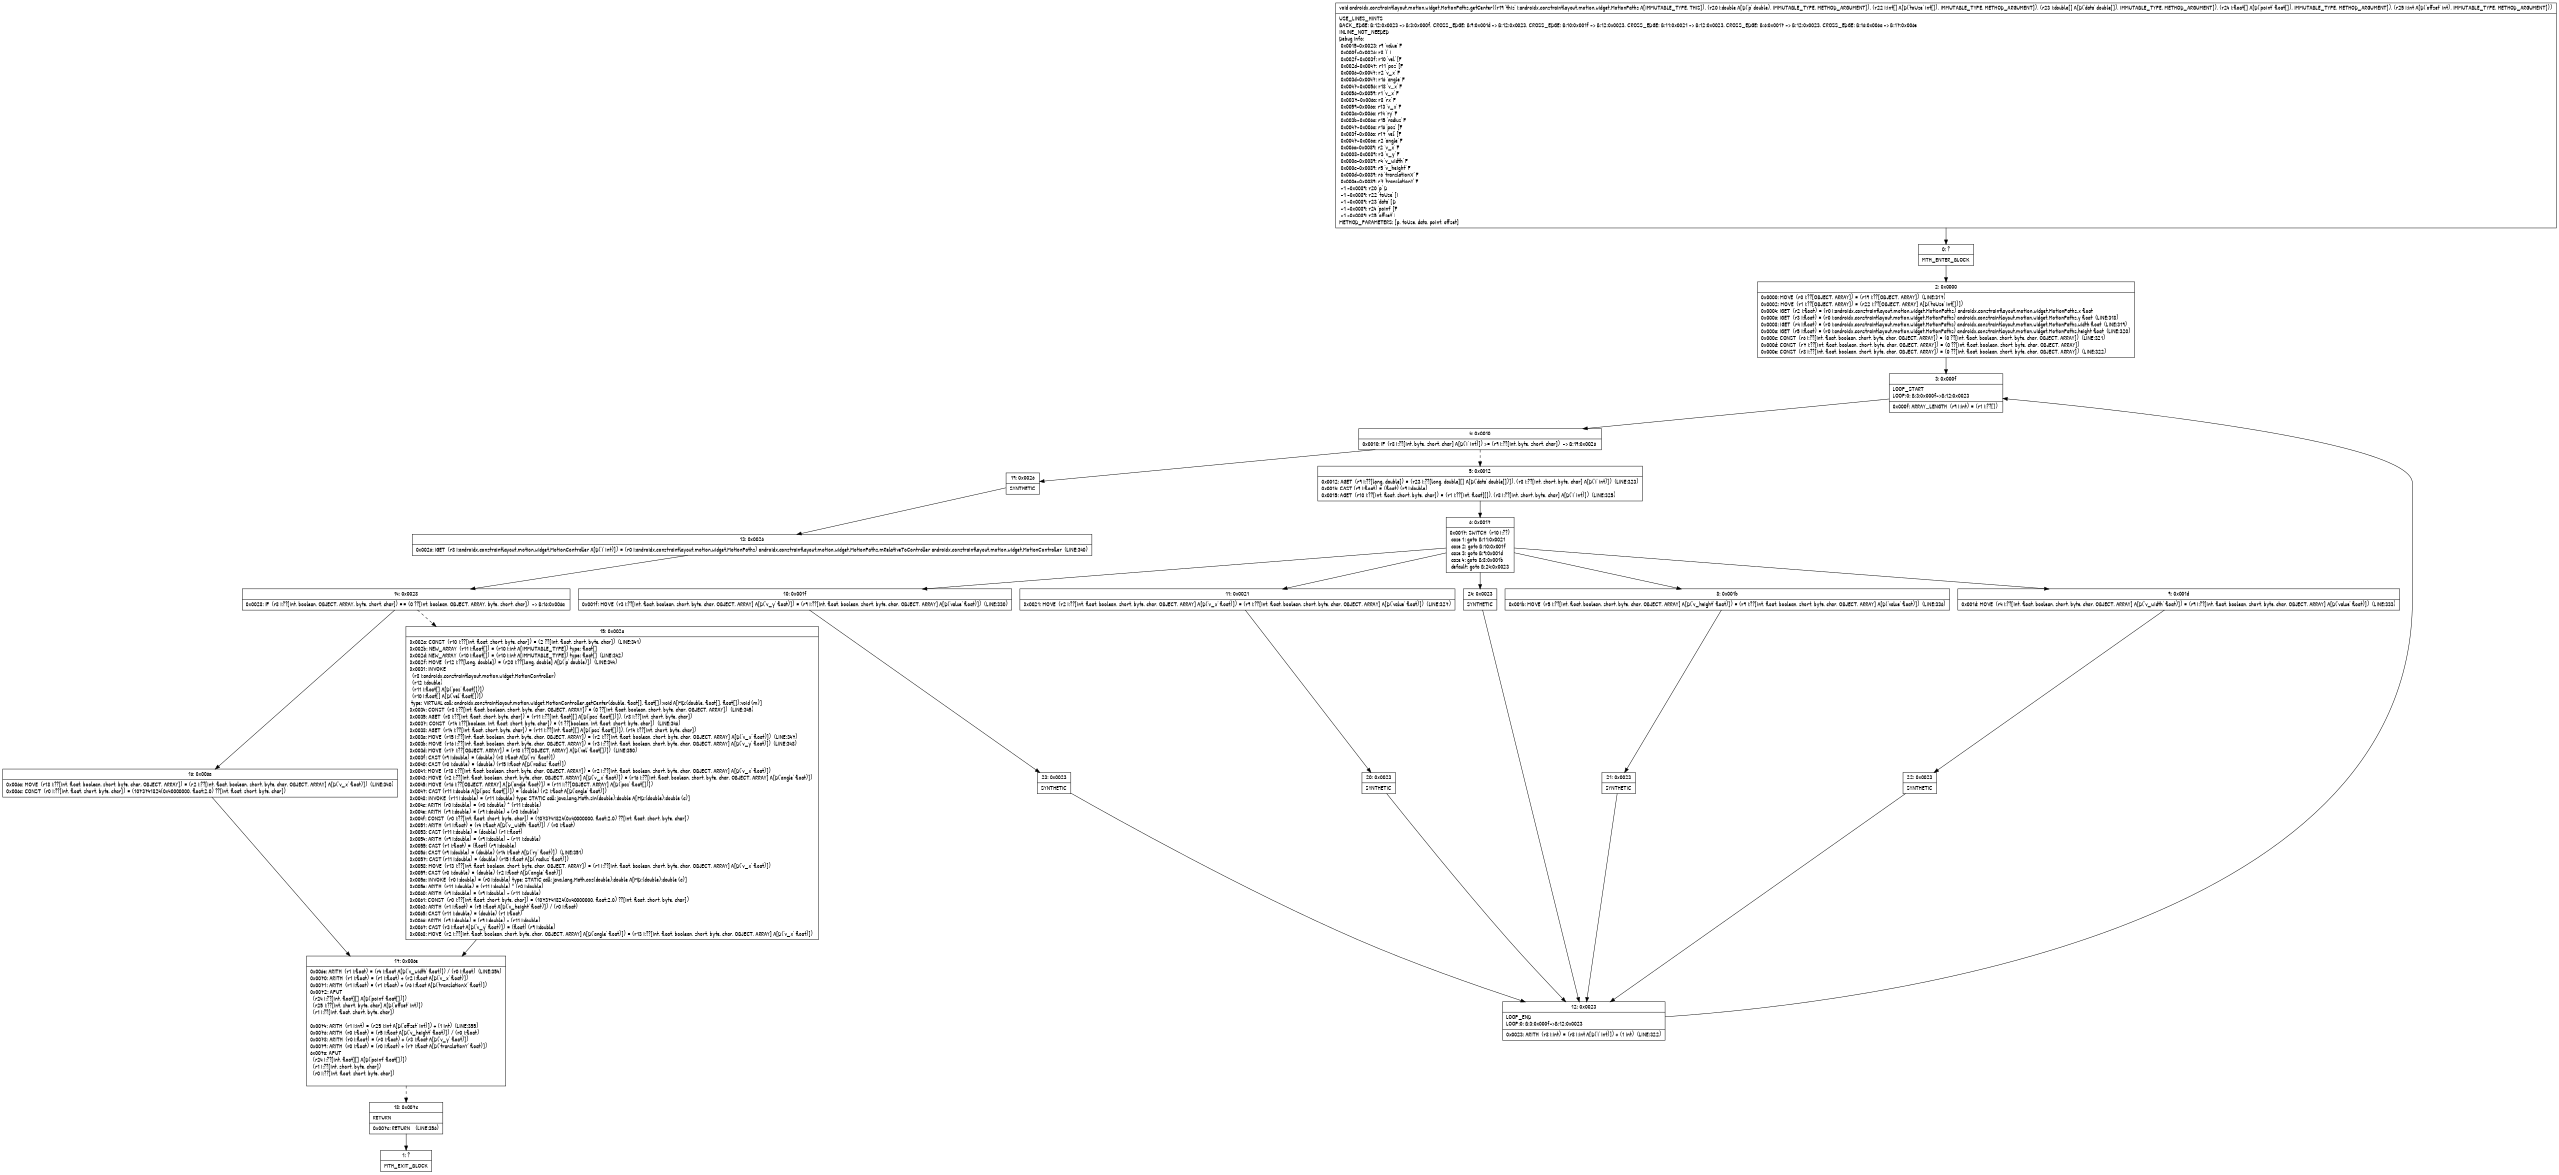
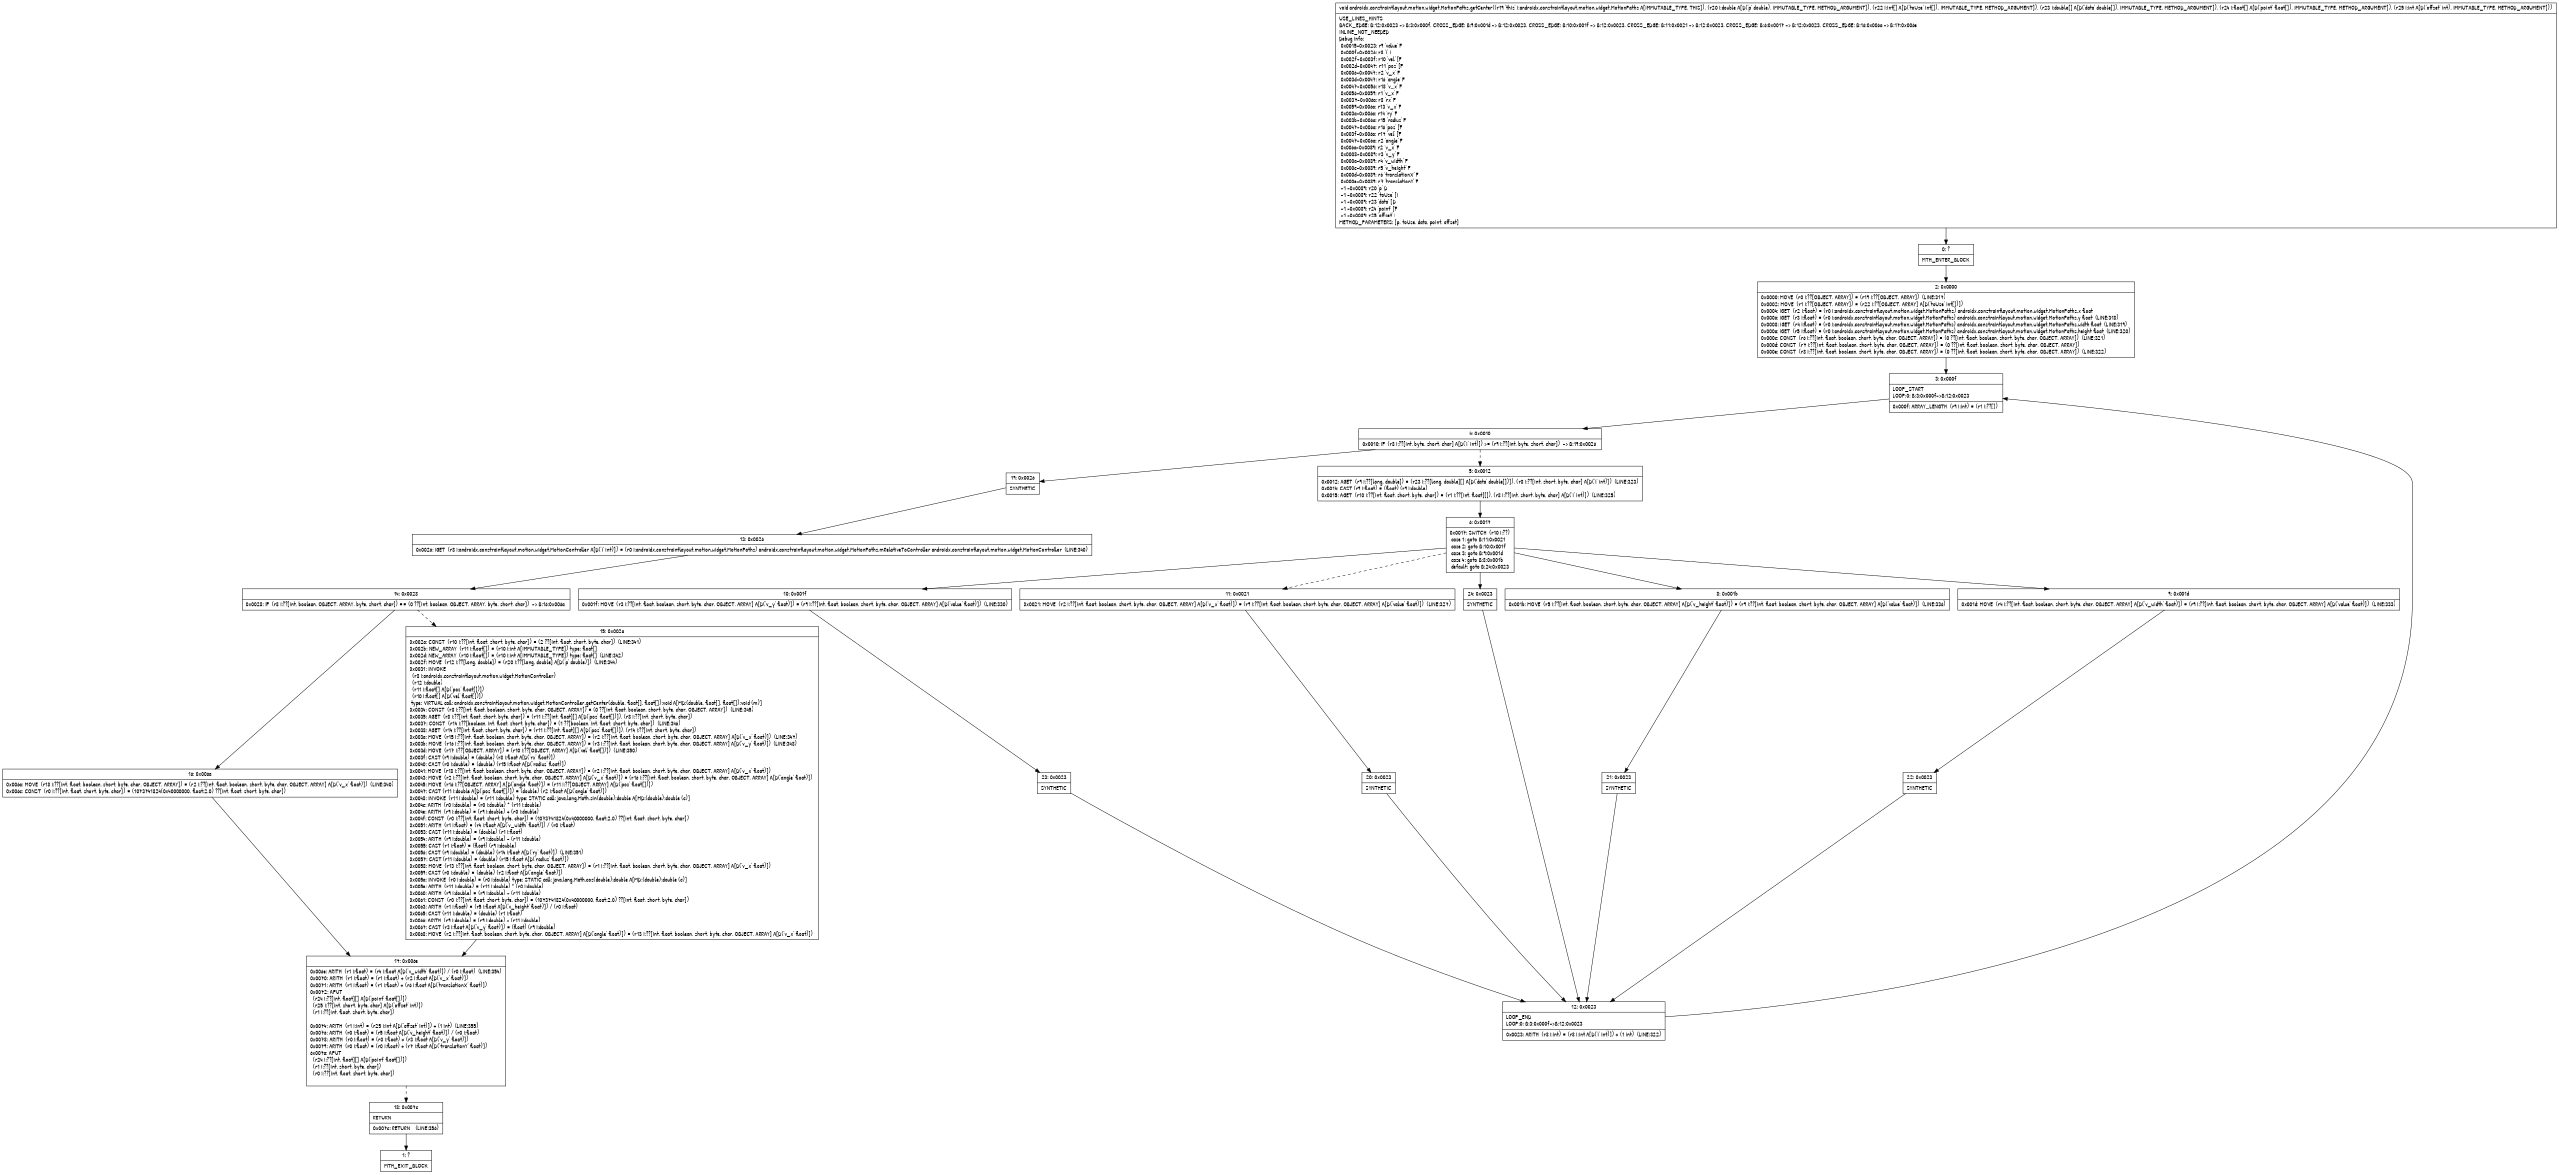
(1367, 570) -> (1367, 570)
